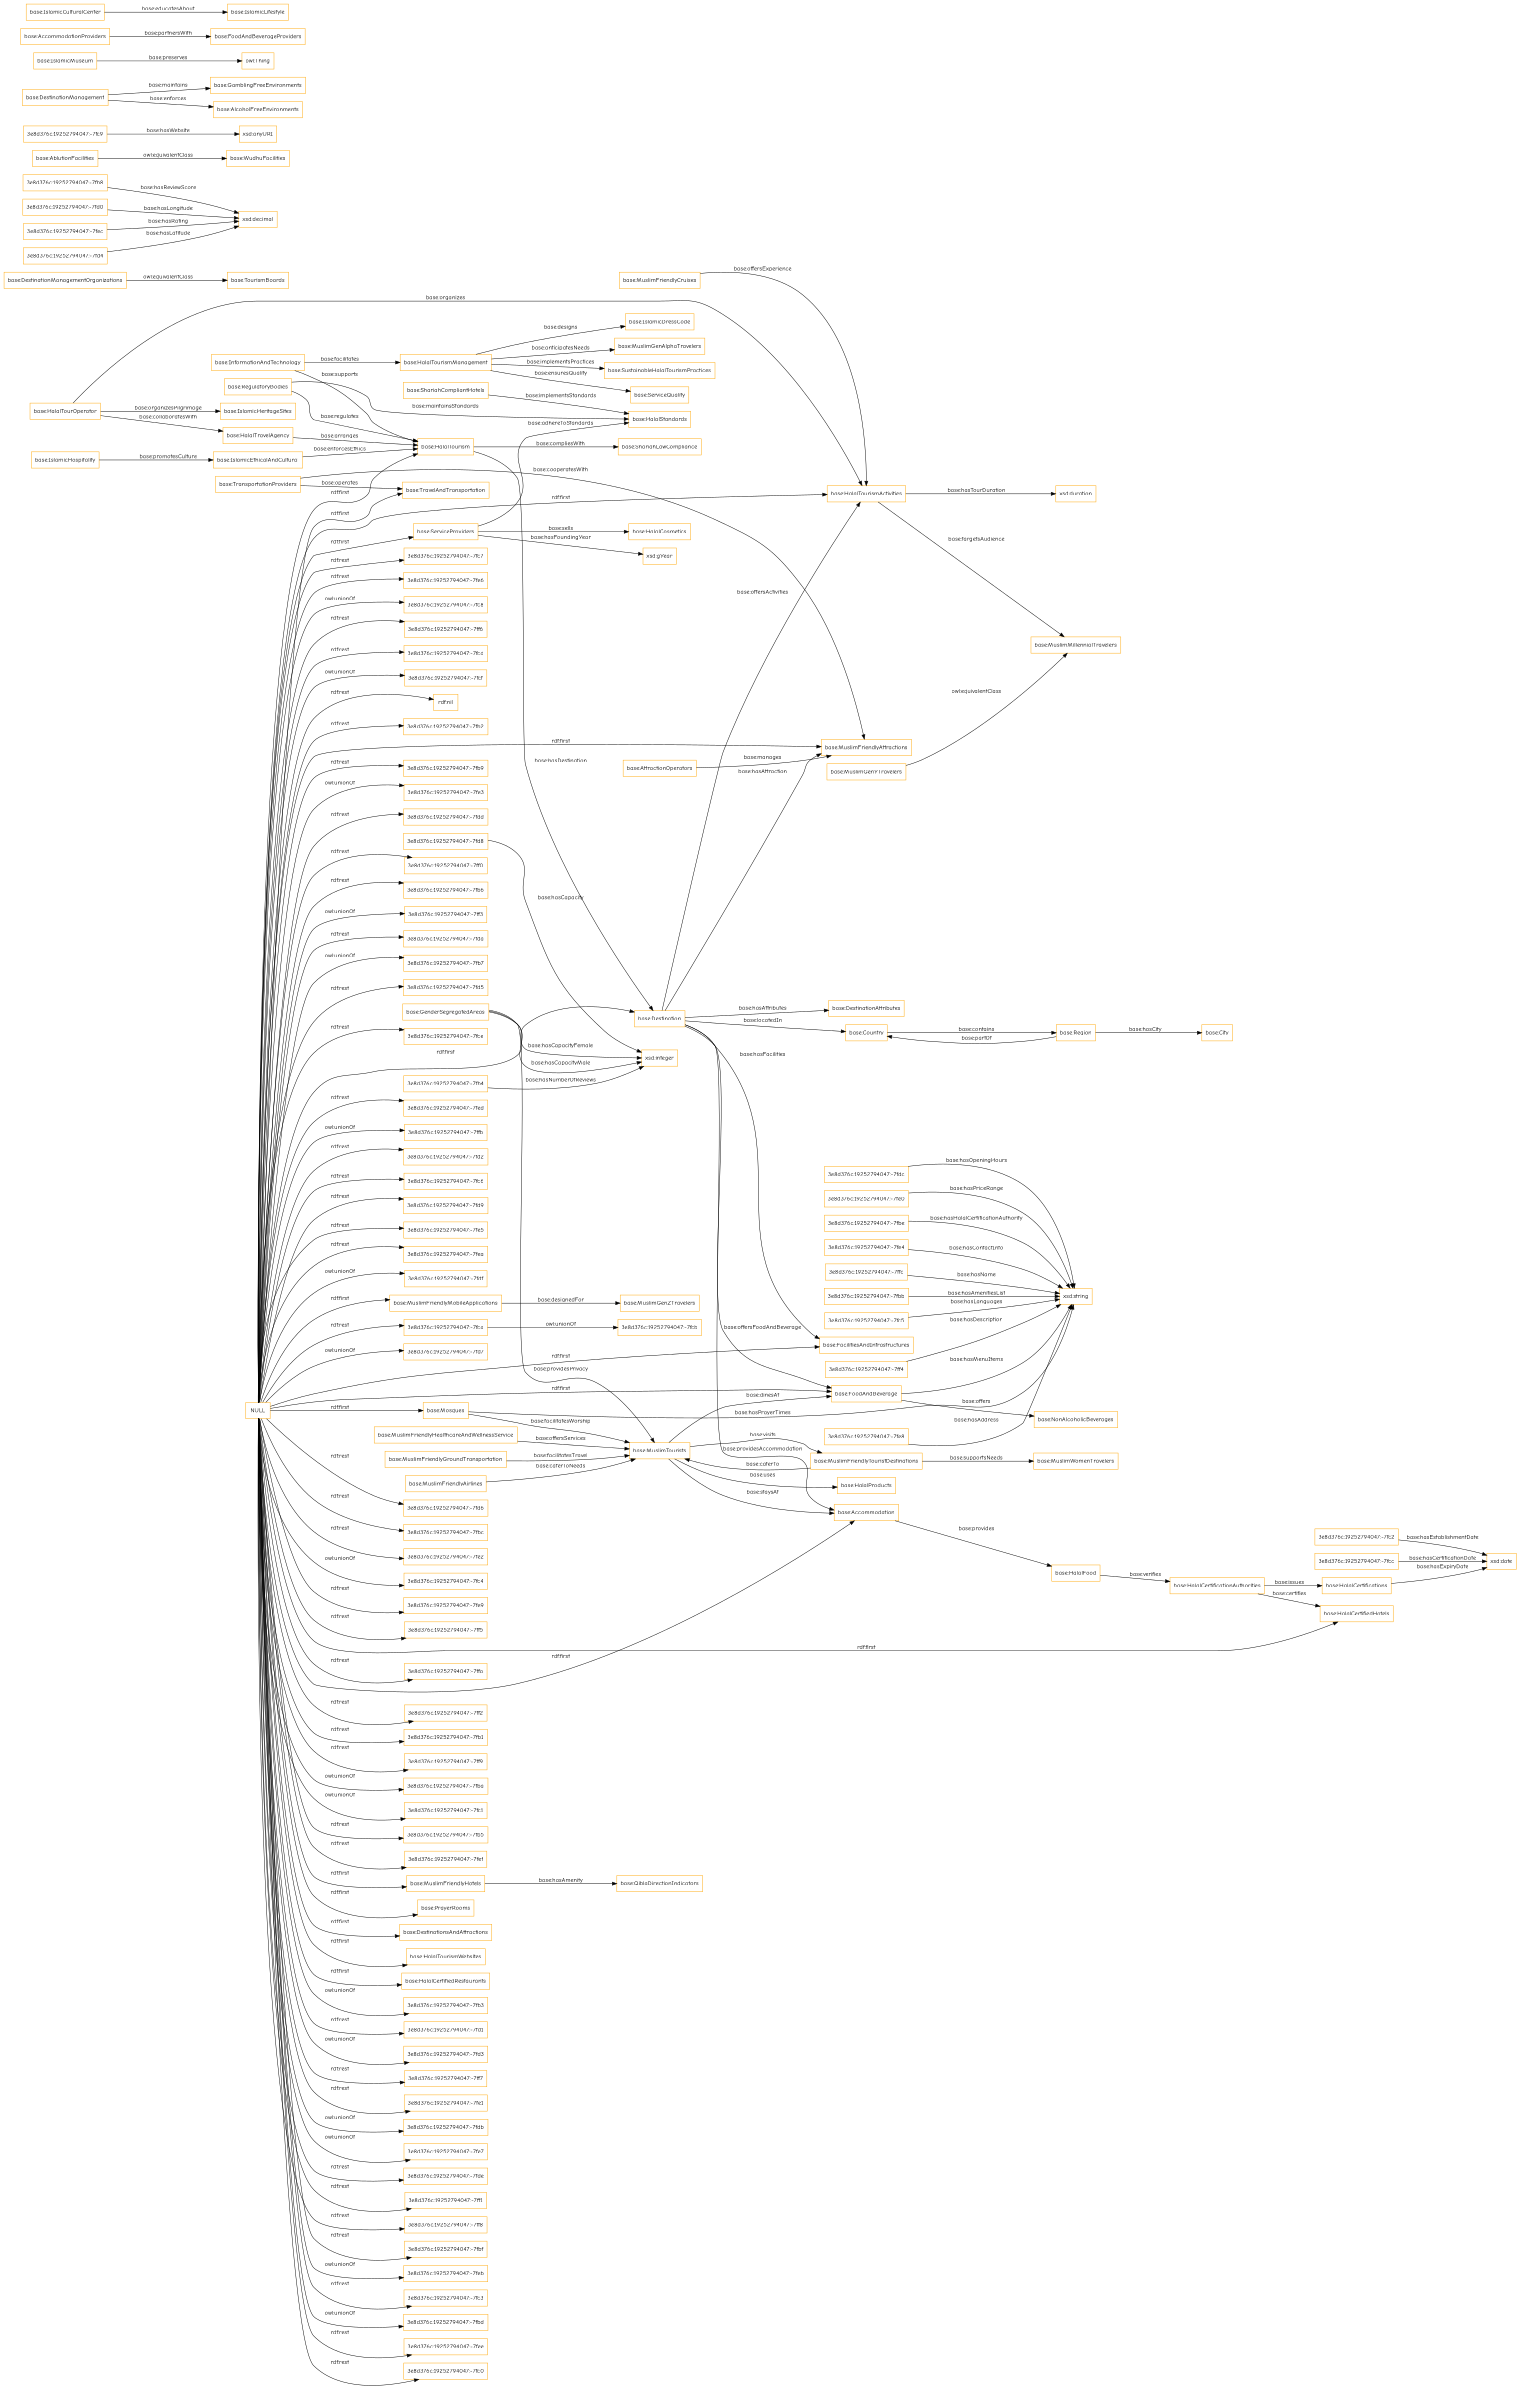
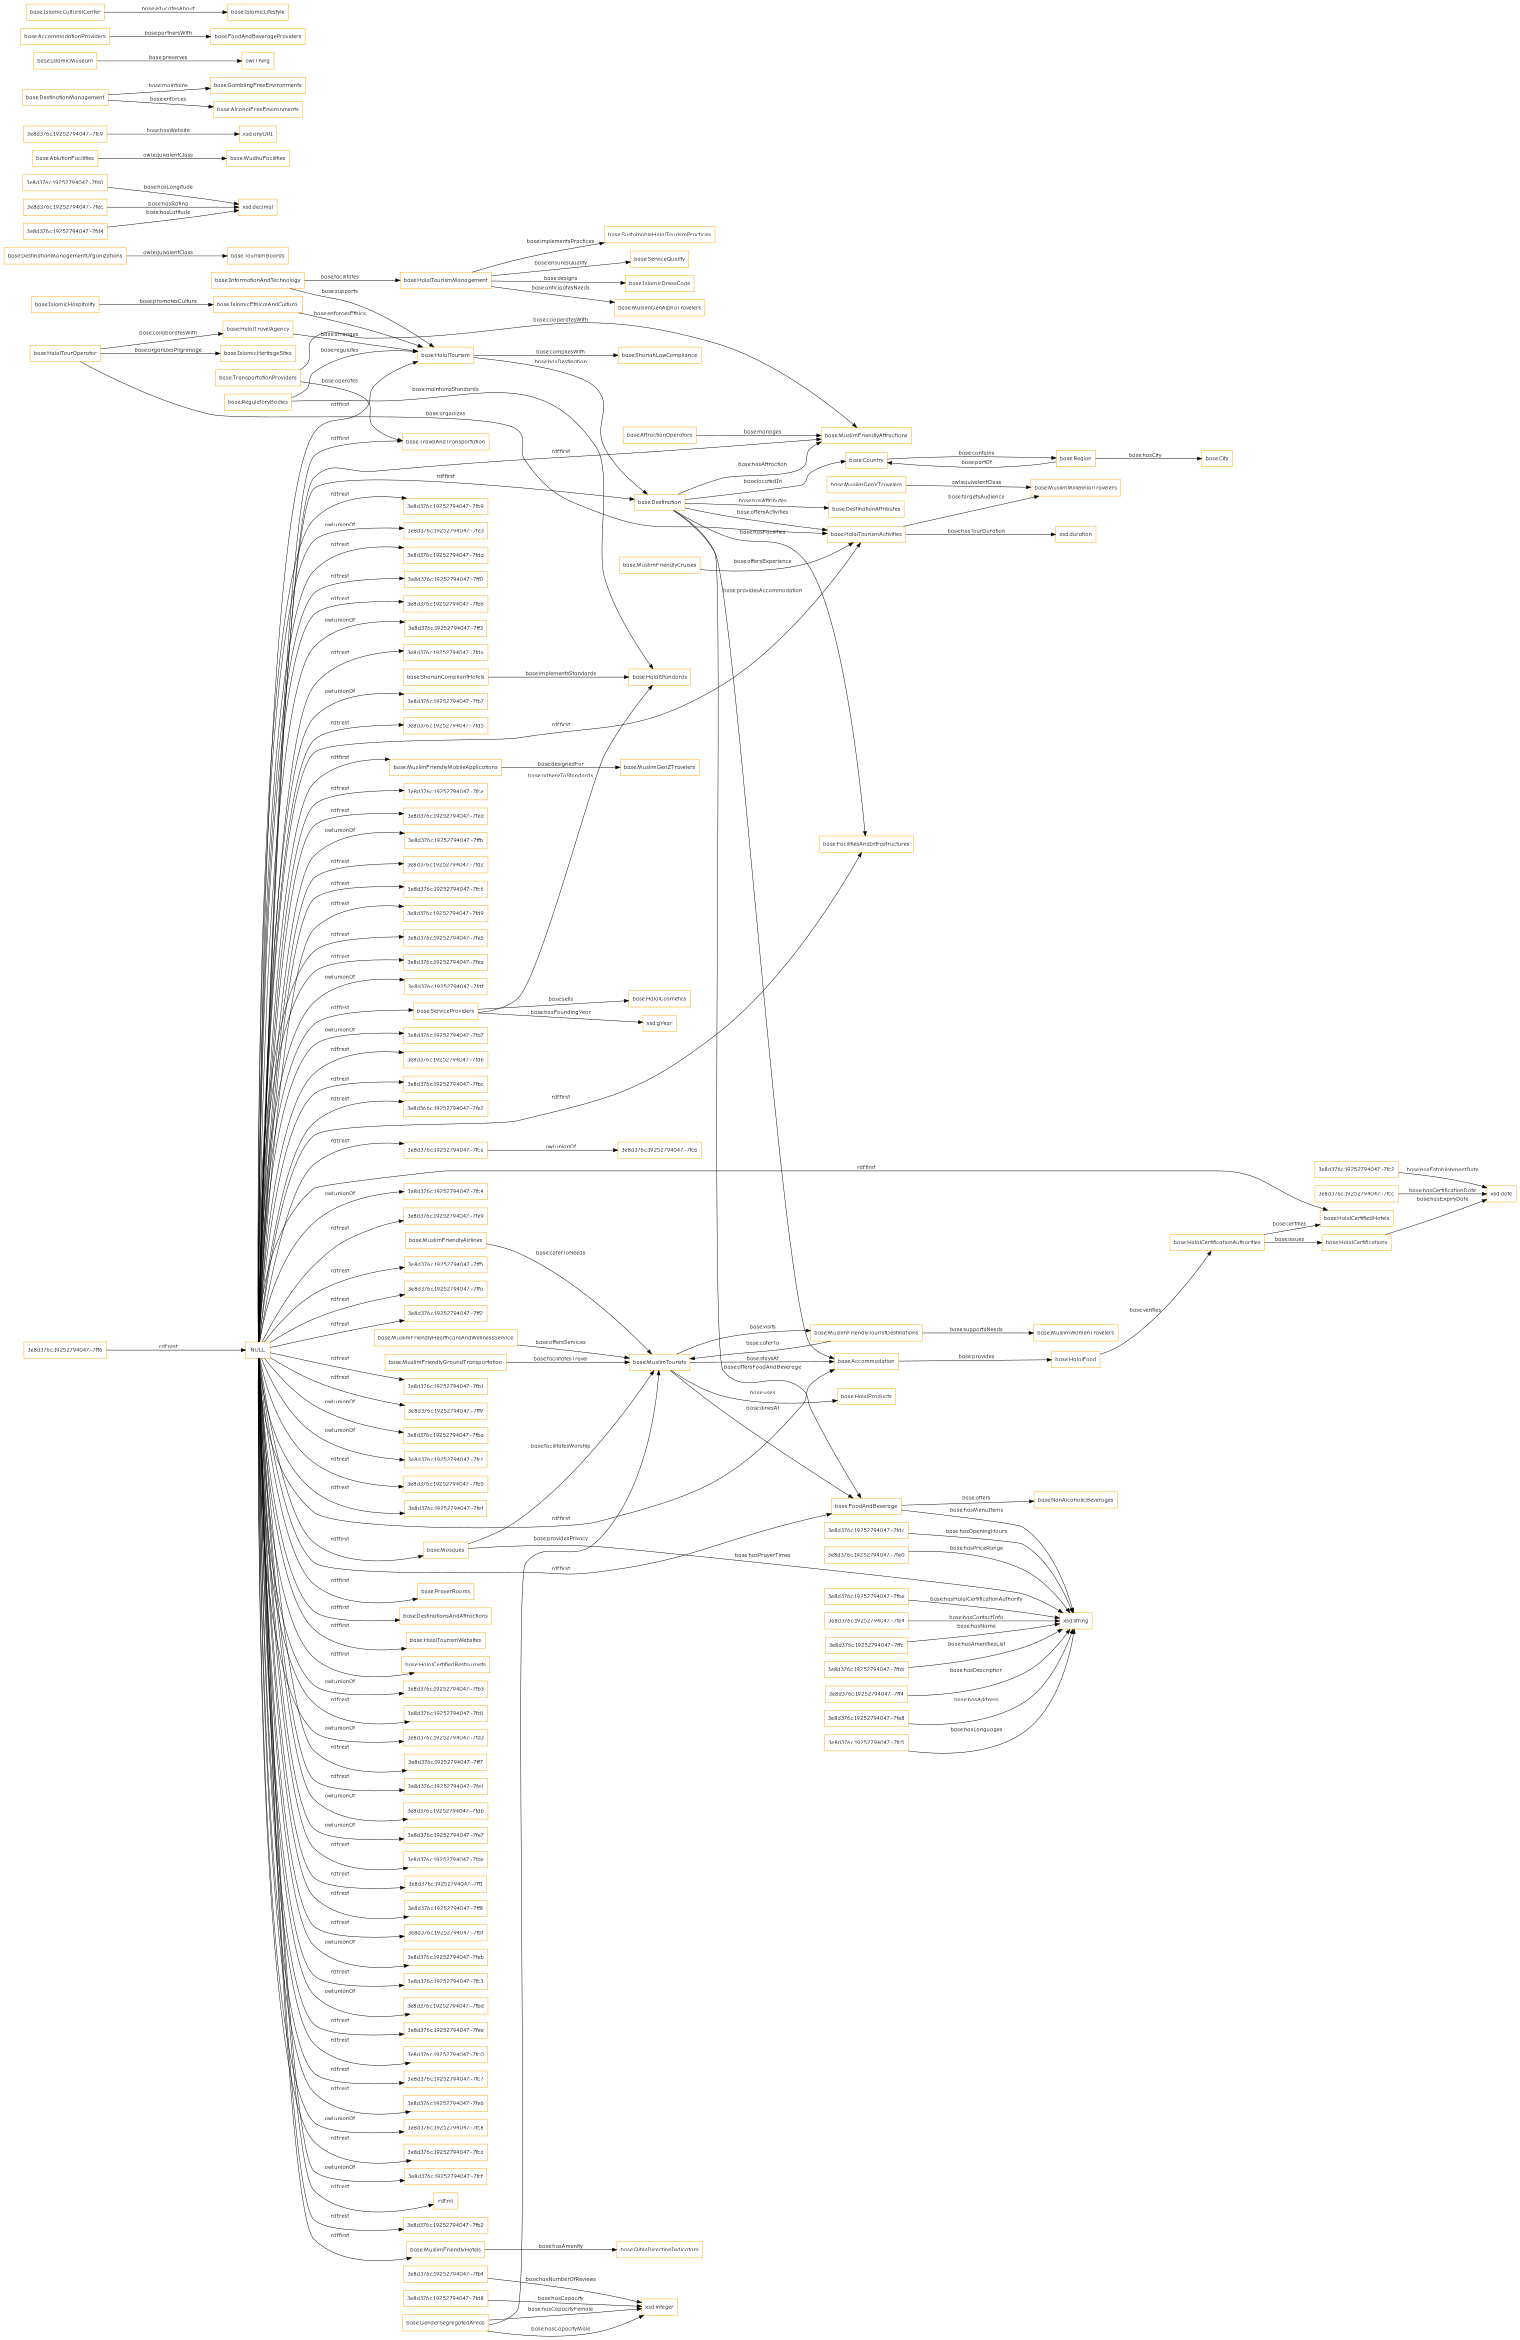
(65, 183) -> none
(281, 783) -> (174, 1350)
(446, 1557) -> (446, 1109)
